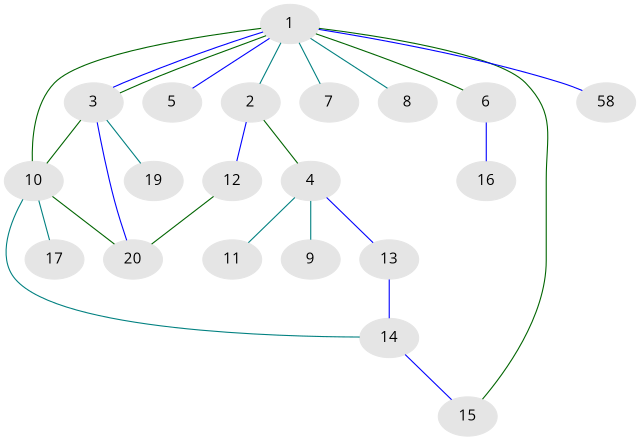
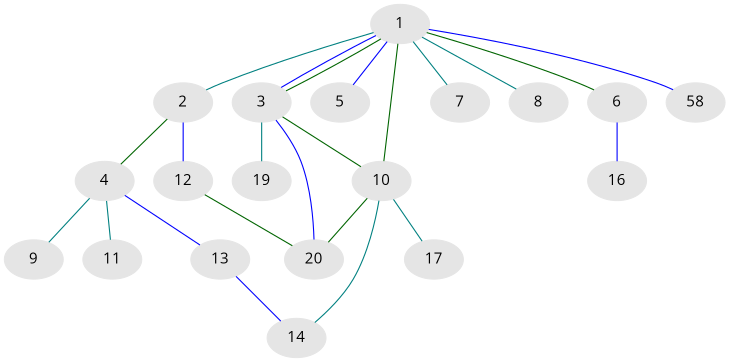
(468, 416) -> none
